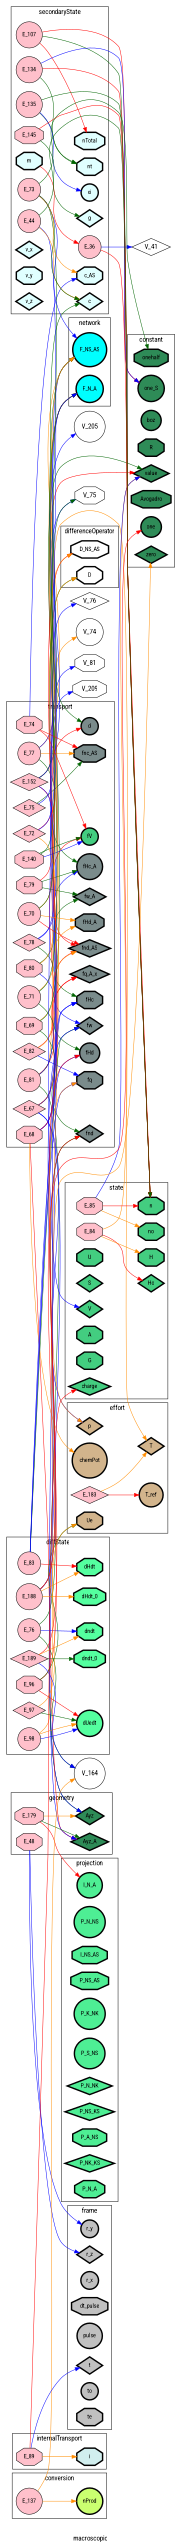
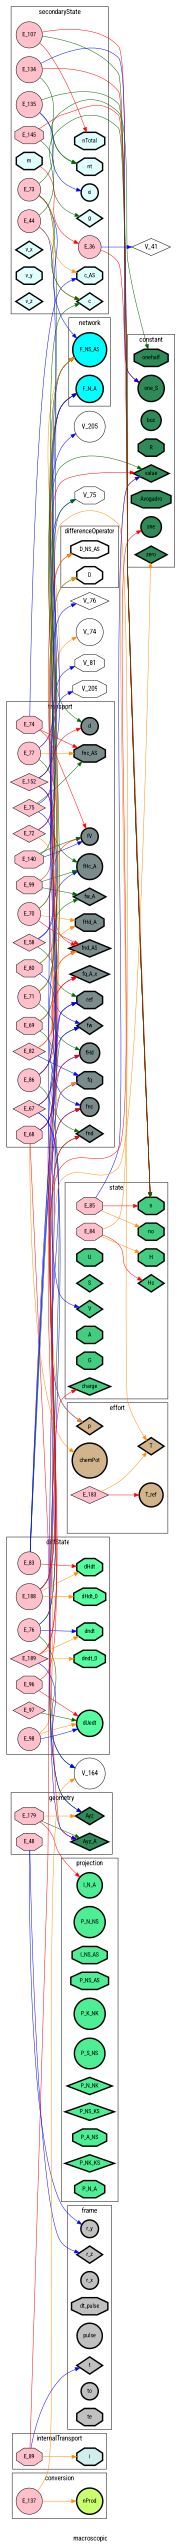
(90, 837) -> (90, 837)
(29, 885) -> (29, 885)
(29, 943) -> (29, 943)
(90, 1000) -> (90, 1000)
(29, 1080) -> (29, 1080)
none -> (90, 1107)
(90, 1521) -> none
(59, 1659) -> (59, 1659)
